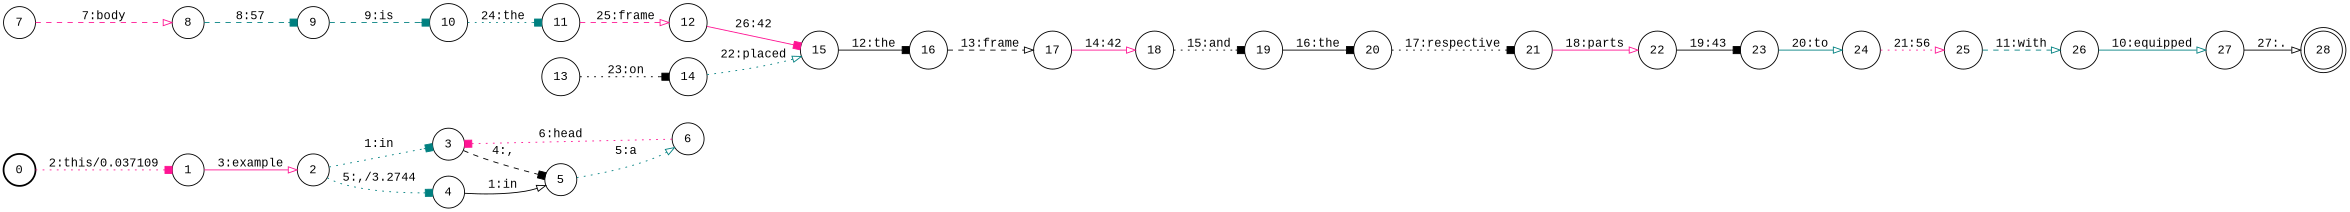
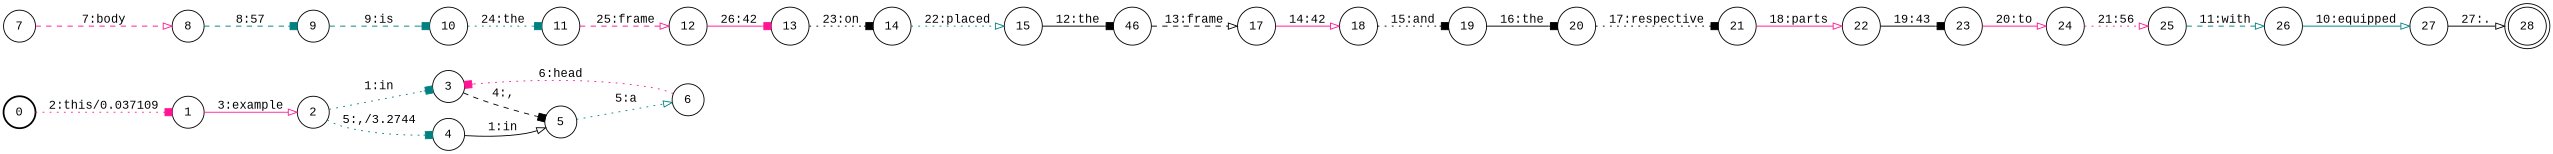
(749, 35) -> (735, 26)
(928, 50) -> (1132, 26)
(1806, 50) -> (2010, 26)
